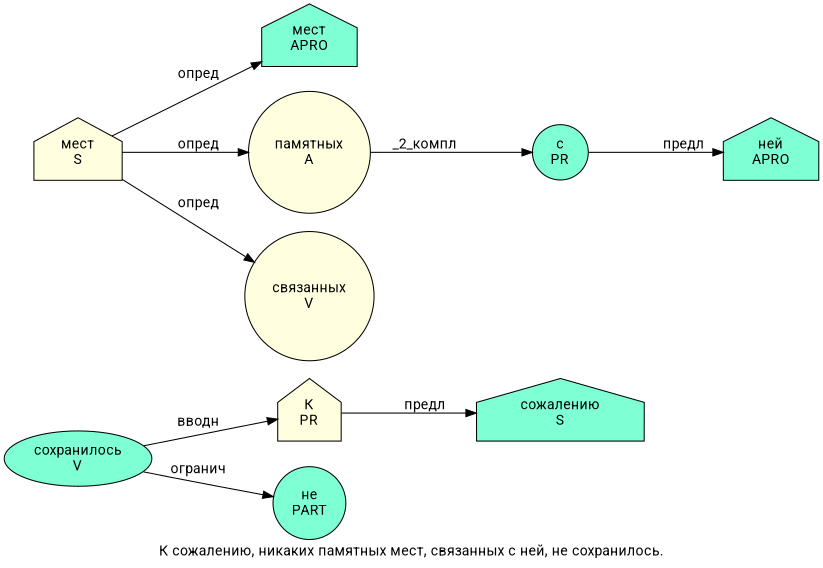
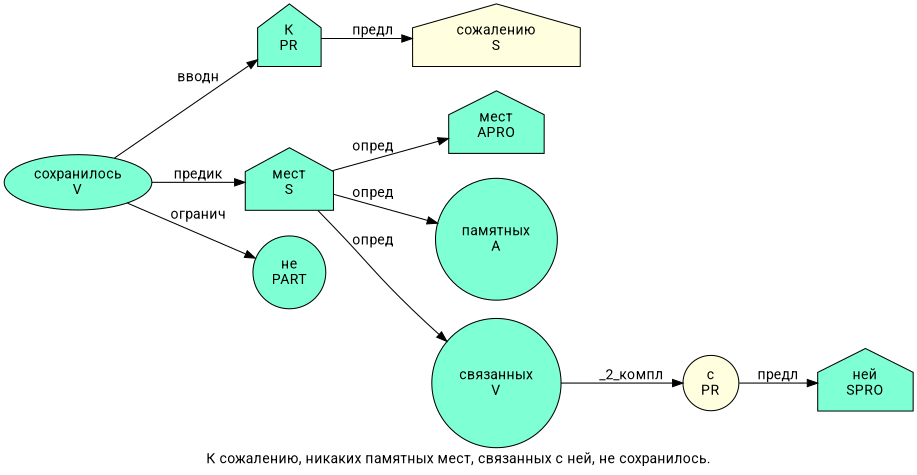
(78, 152) -> (289, 182)
(309, 152) -> (496, 239)
(446, 152) -> (617, 383)
(560, 152) -> (711, 383)
(771, 152) -> (865, 383)
none -> (193, 182)
(309, 296) -> (496, 383)
(309, 413) -> (289, 39)
(560, 413) -> (496, 39)
